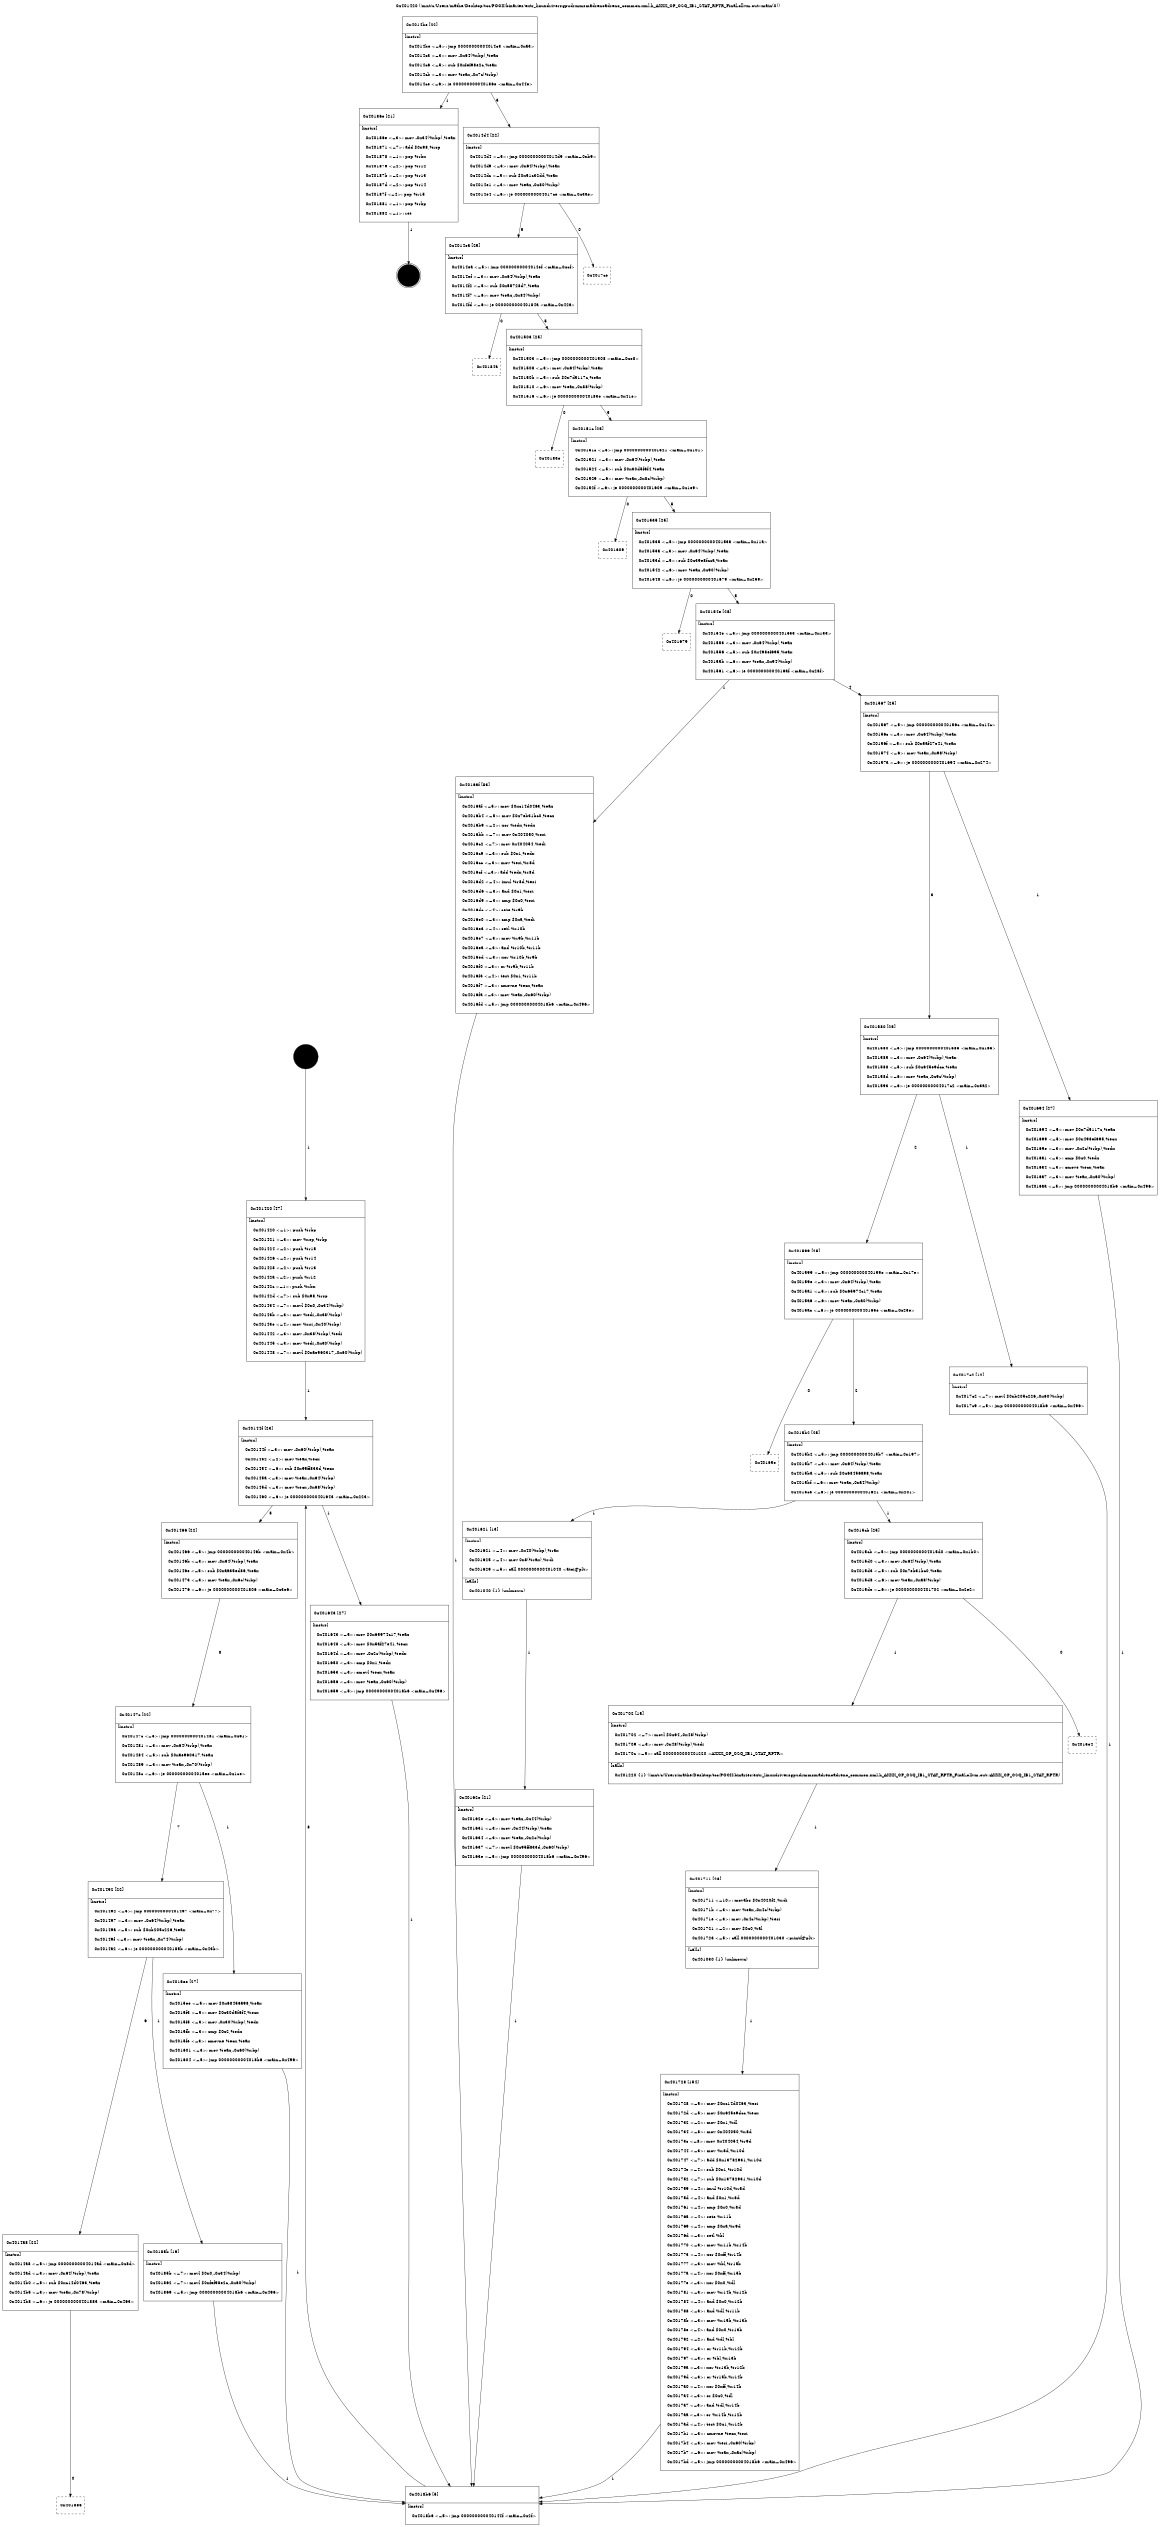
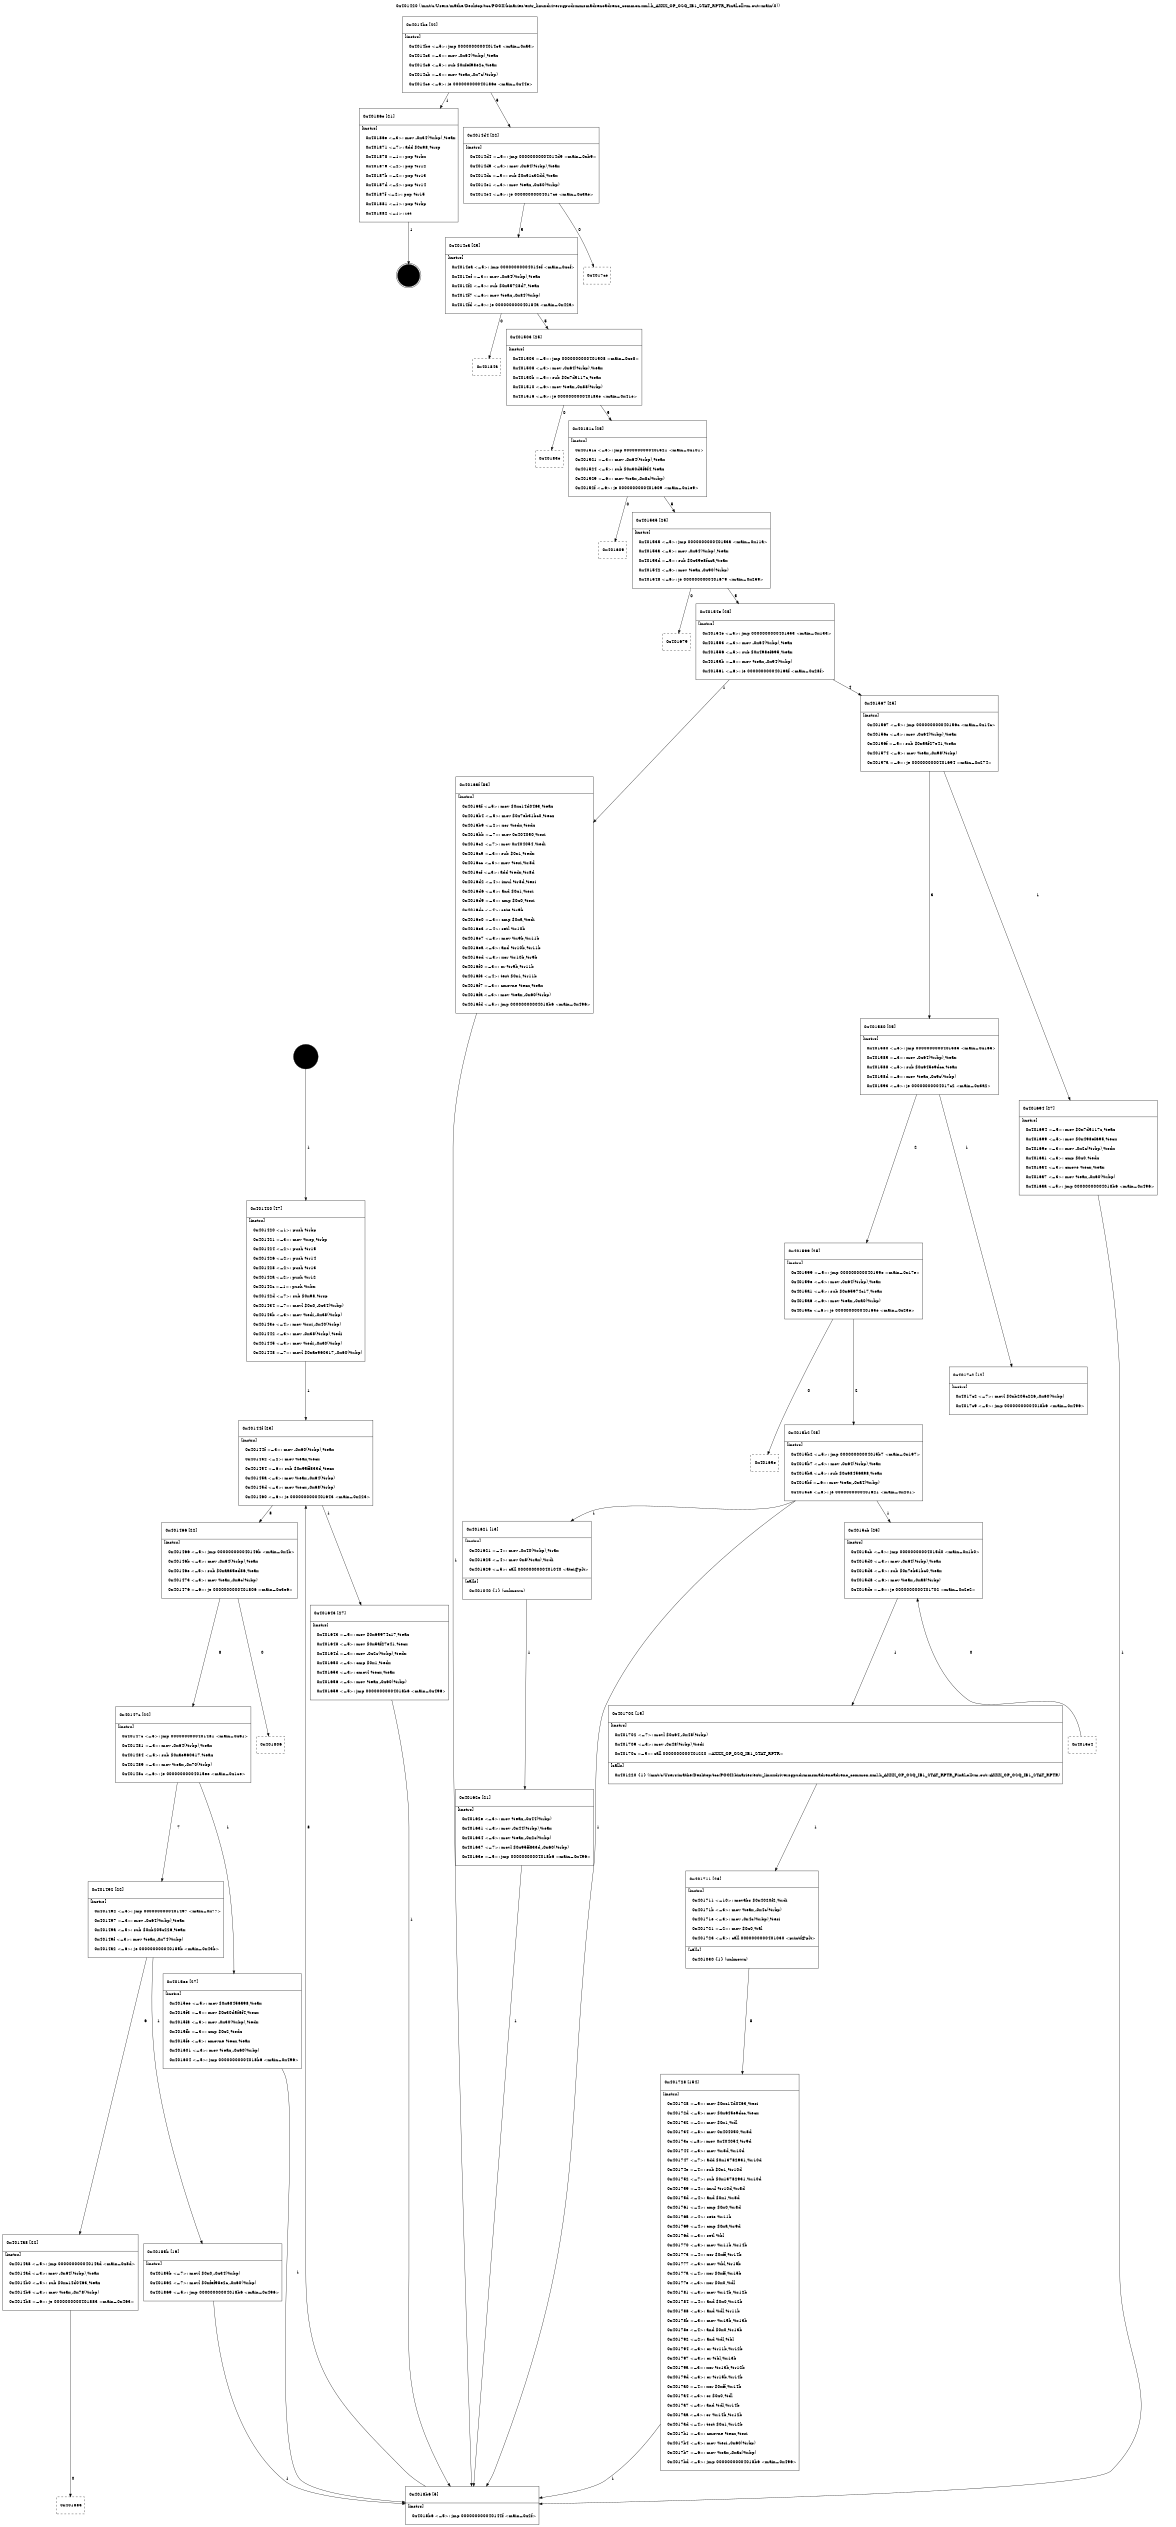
(1029, 1660) -> (978, 1703)
none -> (271, 1745)
(751, 2021) -> (751, 2021)
(1107, 2165) -> (584, 1959)
